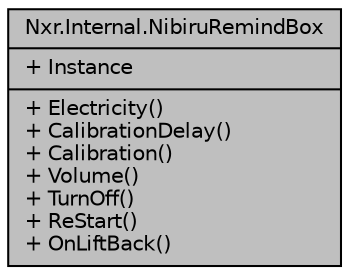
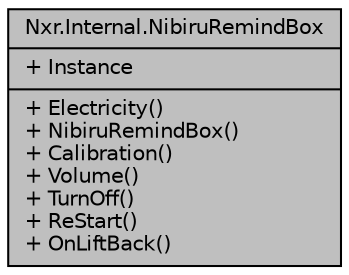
(128, 131) -> (132, 131)
